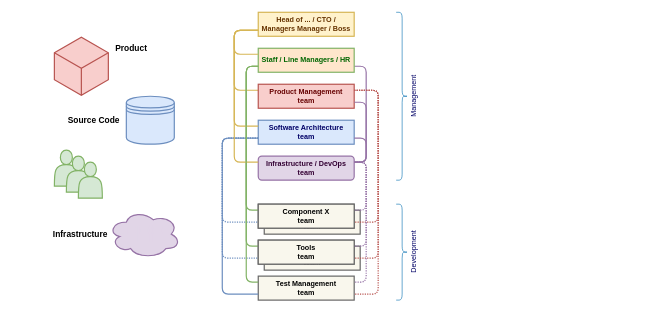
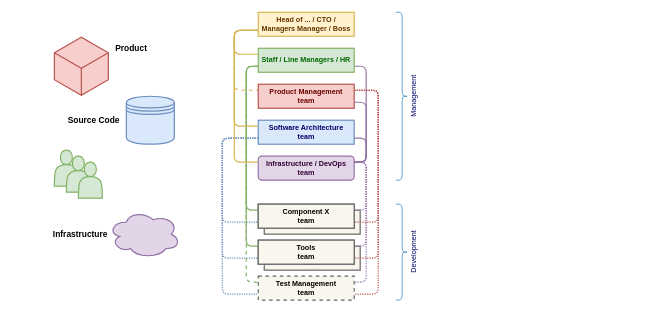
(306, 60) -> (306, 60)
(248, 90) -> (248, 90)
(246, 269) -> (246, 269)
(306, 288) -> (306, 288)
(224, 293) -> (224, 293)
